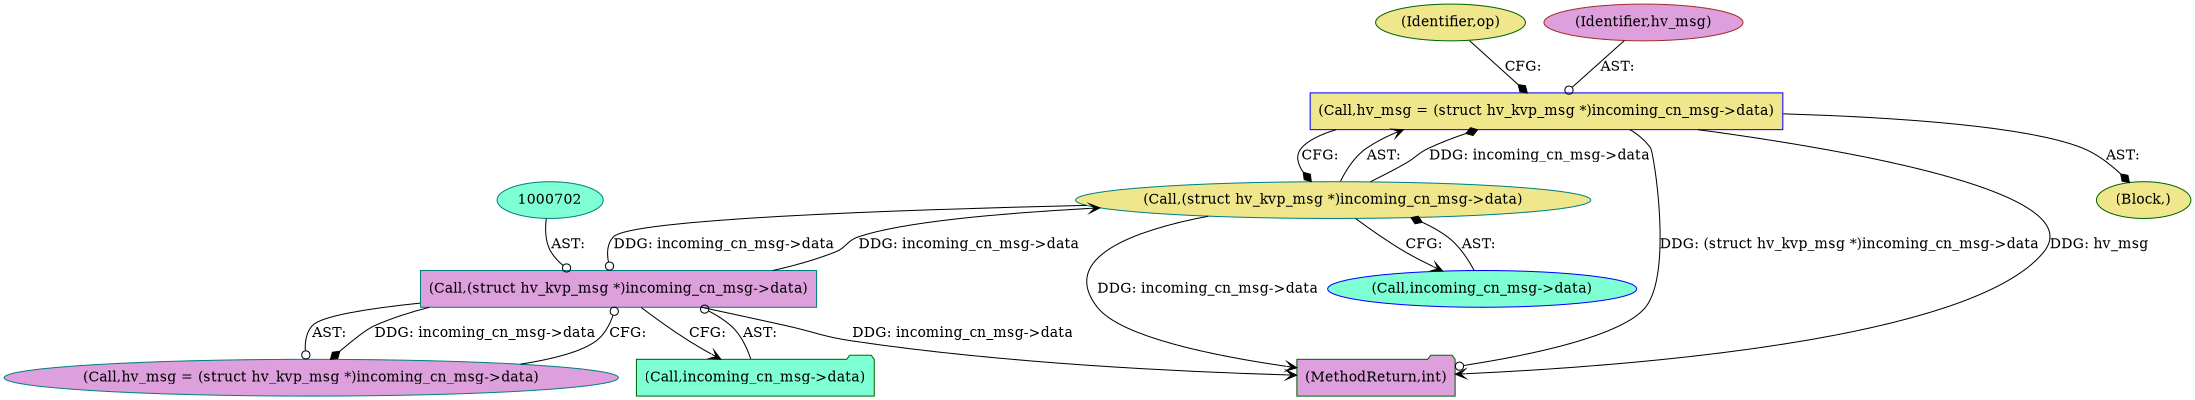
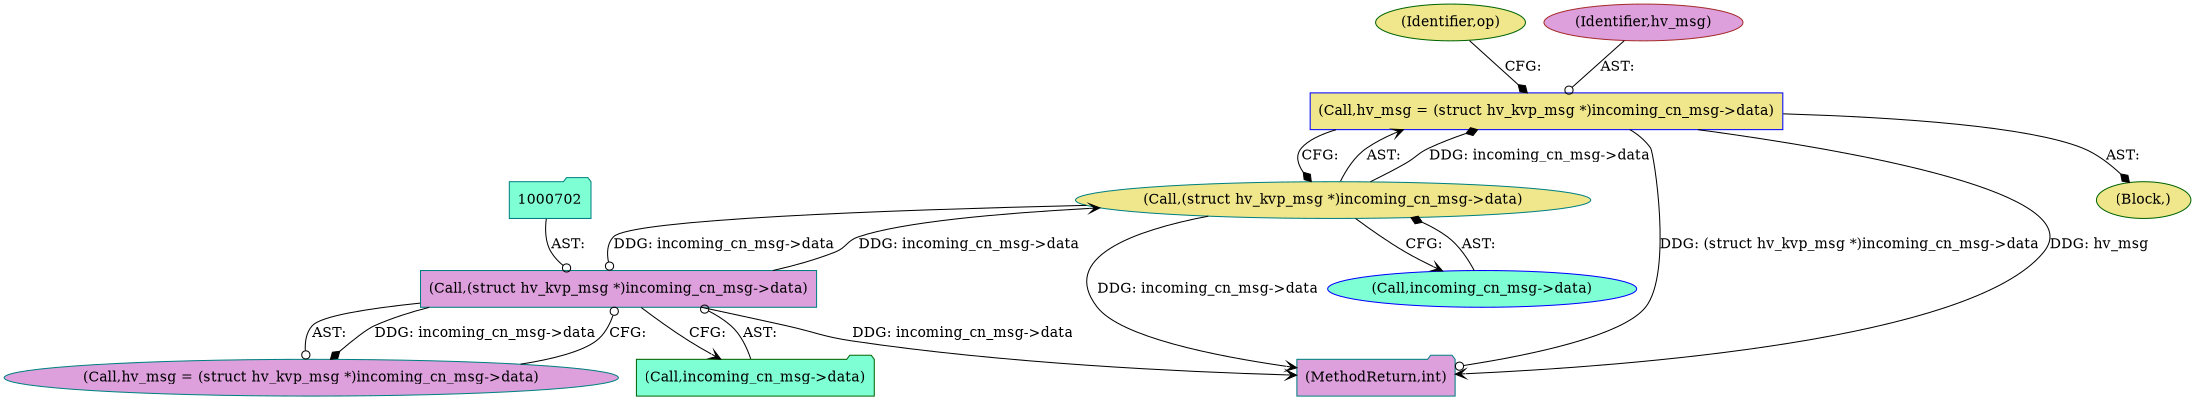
(550, 200) -> (550, 200)
(1376, 378) -> (1376, 378)
